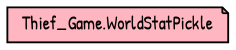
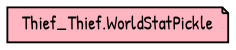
(118, 25) -> (118, 25)
